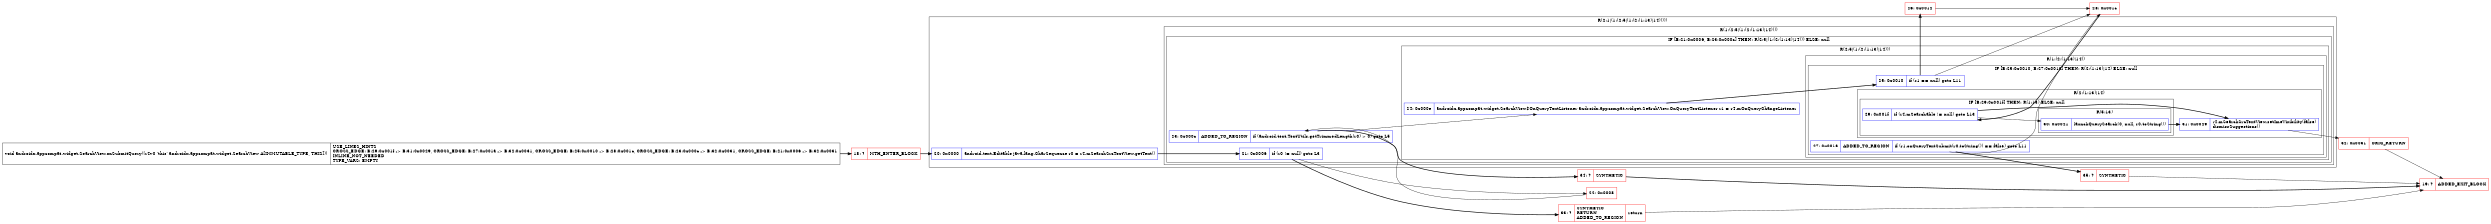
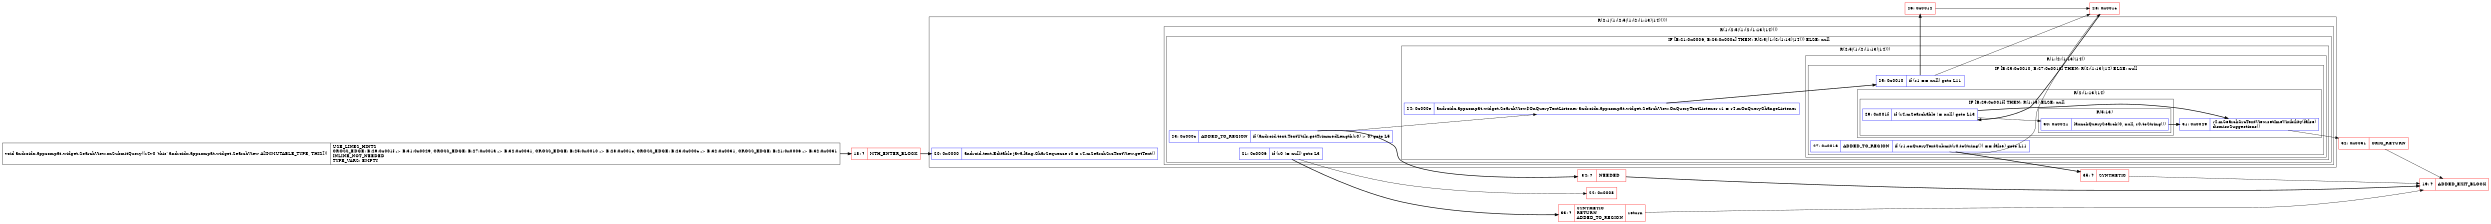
(1197, 154) -> none
(1610, 175) -> (1610, 175)
(1428, 194) -> none
